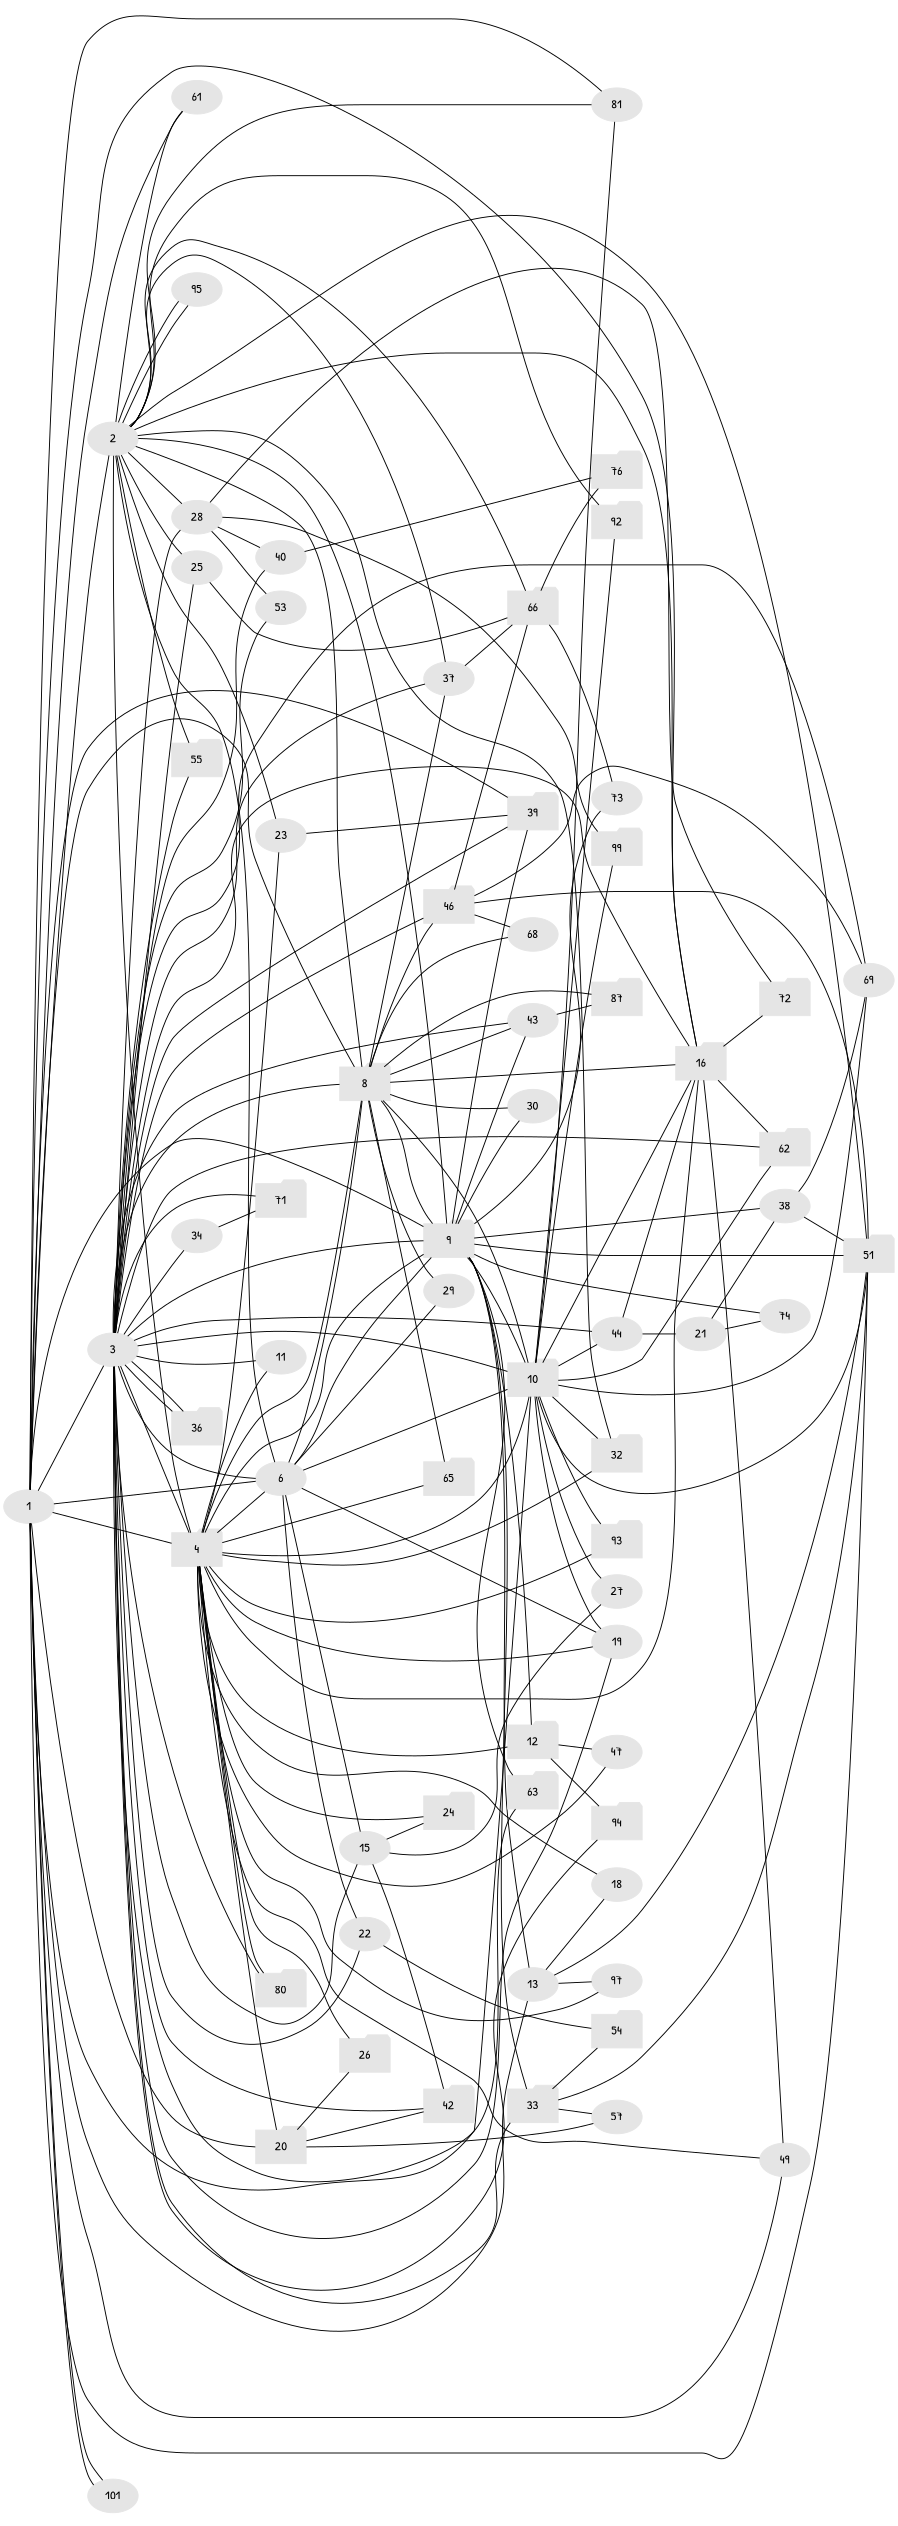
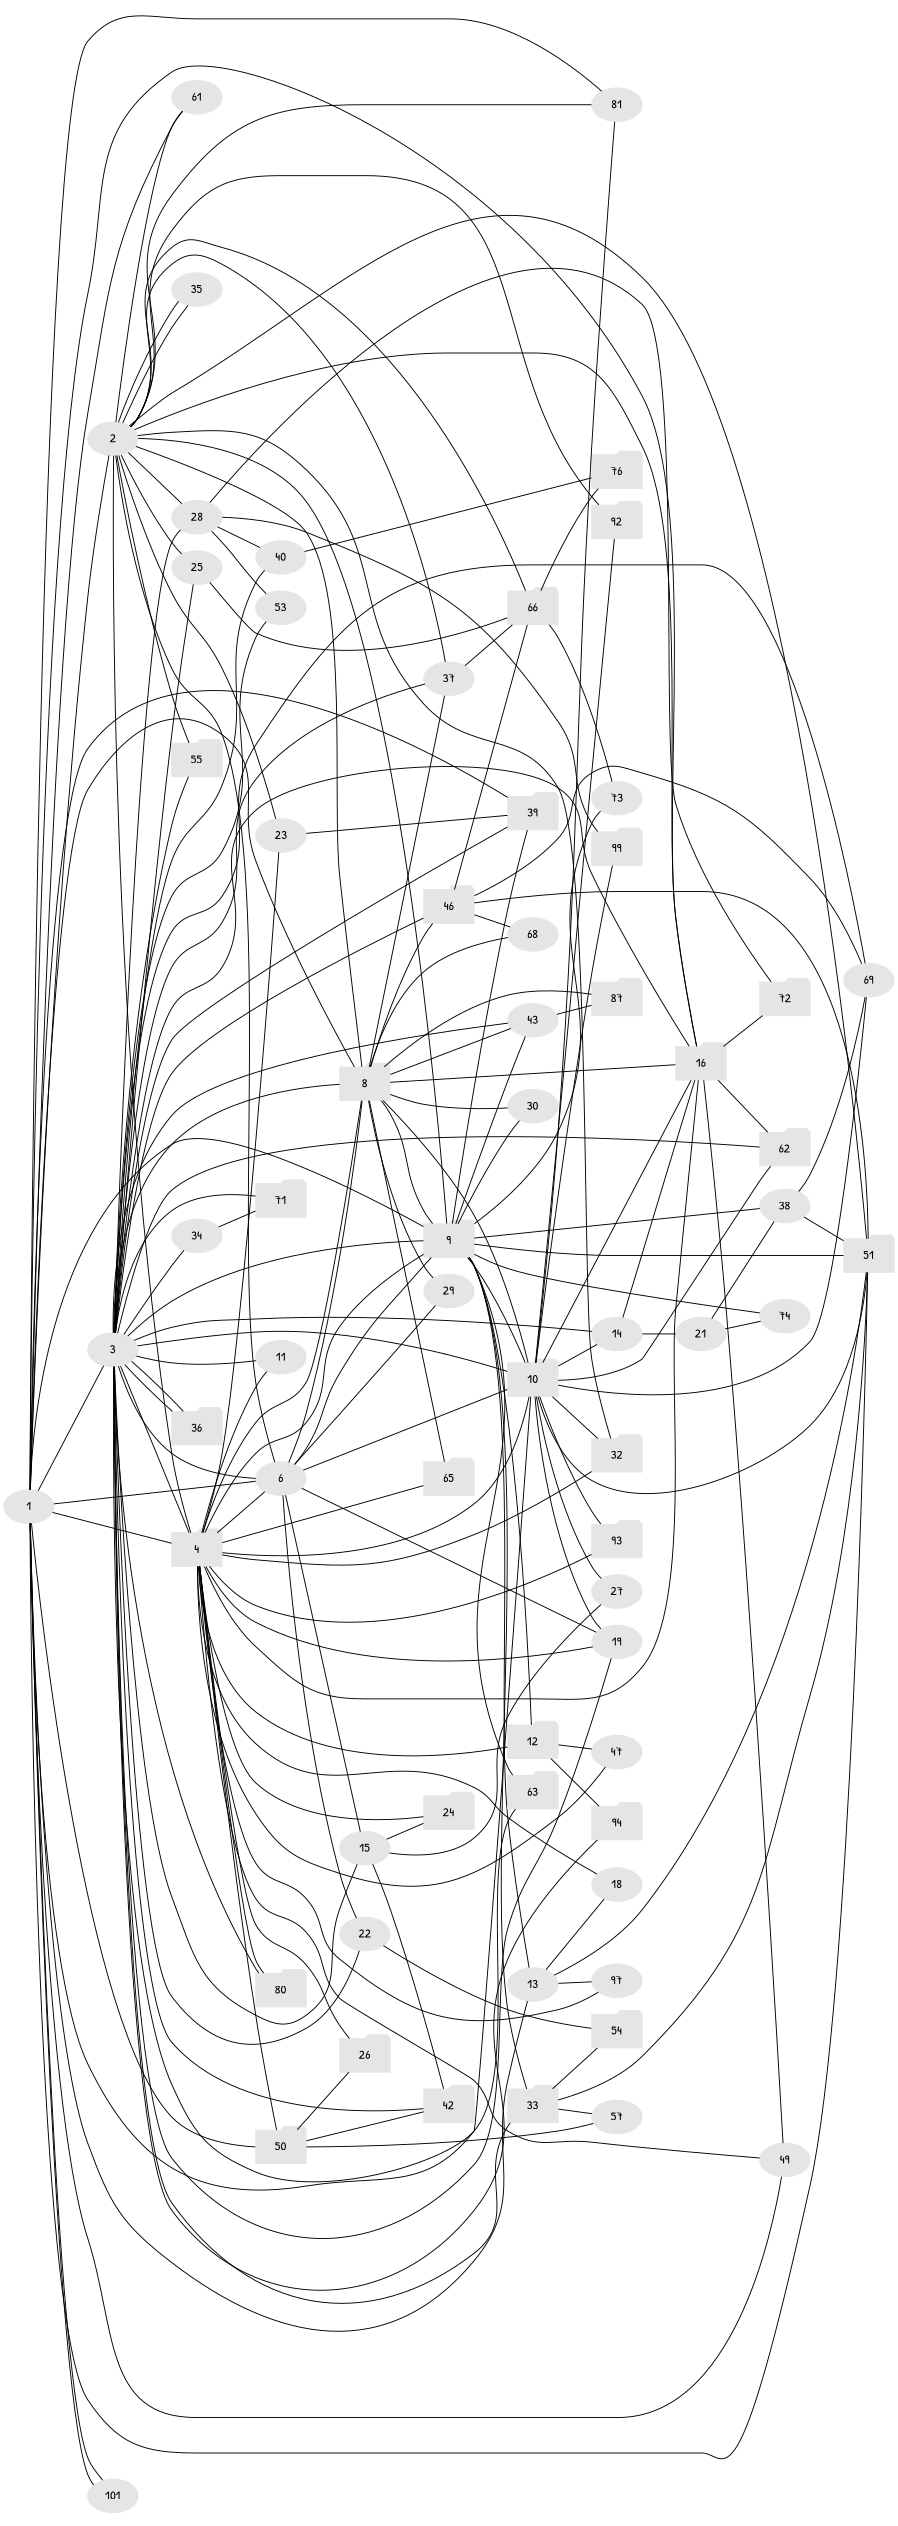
(197, 290) -> (197, 290)
(617, 1334) -> (617, 1334)
(281, 2147) -> (281, 2147)
